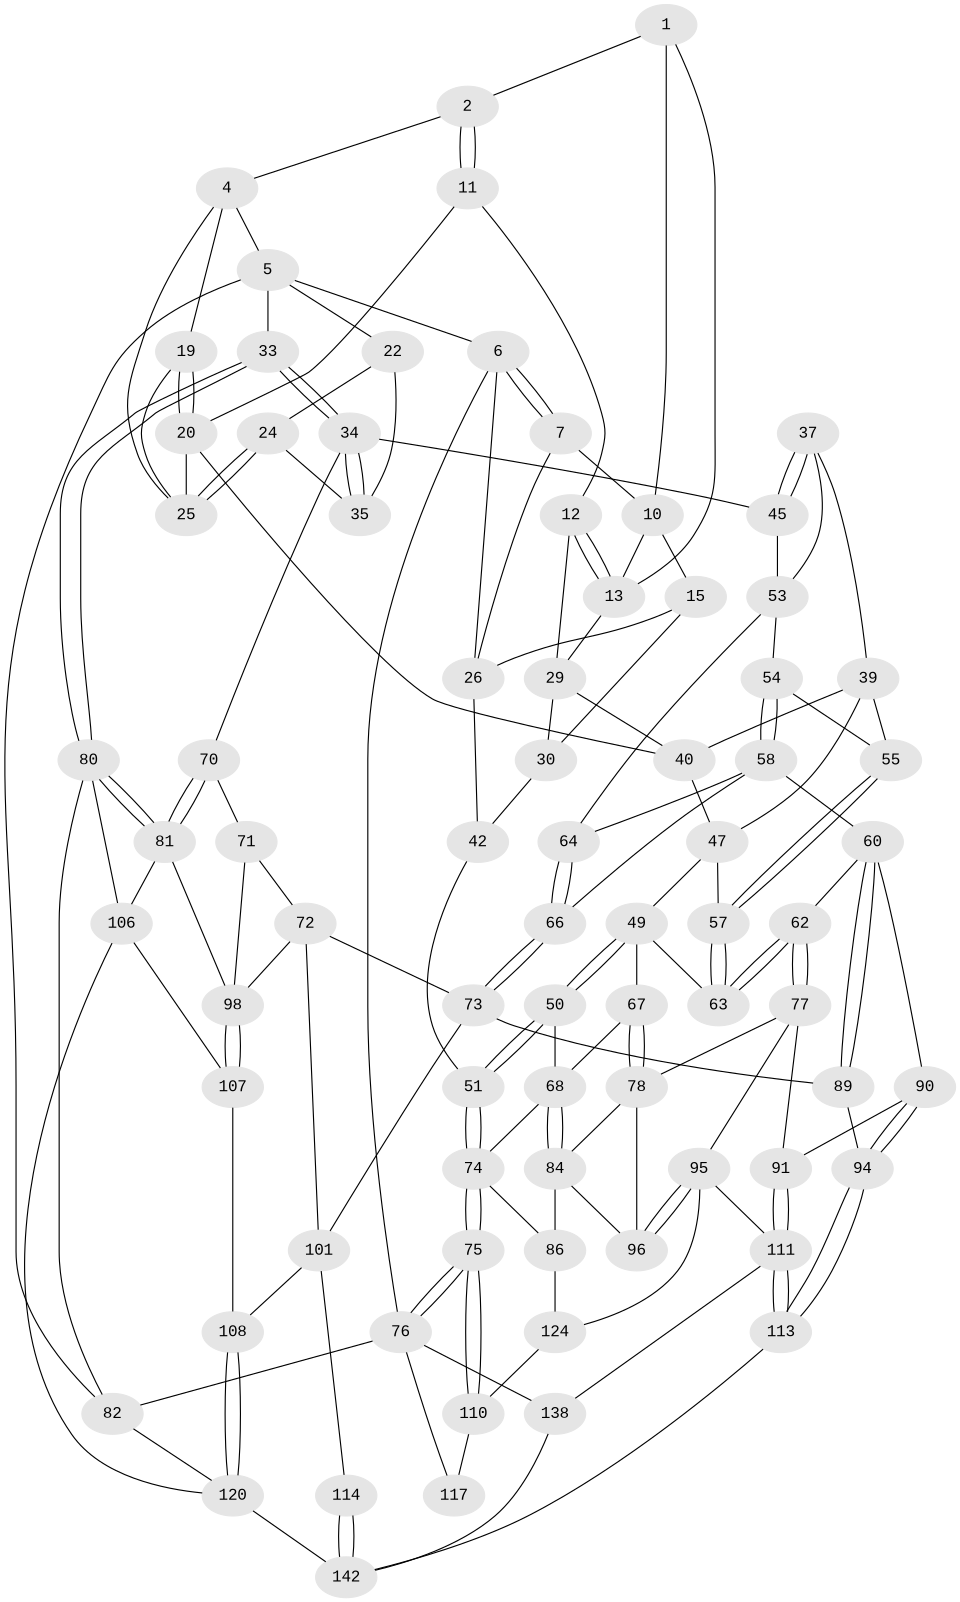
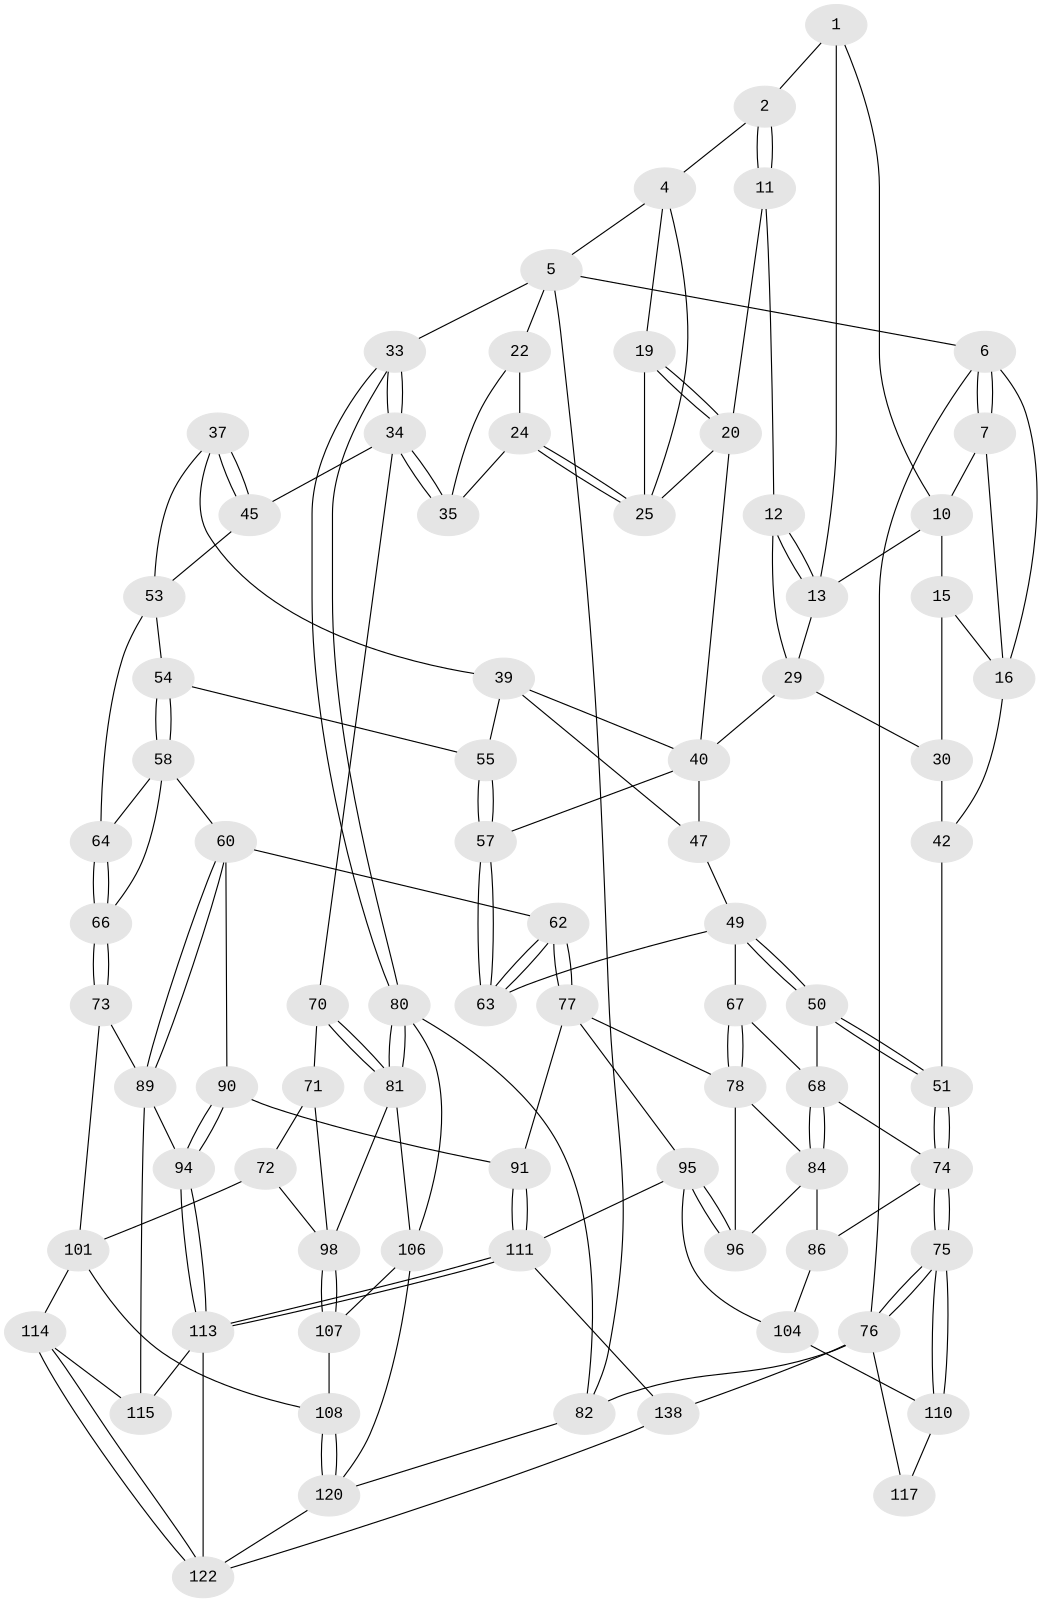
(473, 679) -> (1004, 679)
(718, 883) -> (592, 801)
(389, 965) -> none
(555, 1332) -> (787, 1332)
none -> (141, 1414)
(346, 1577) -> (203, 1577)
